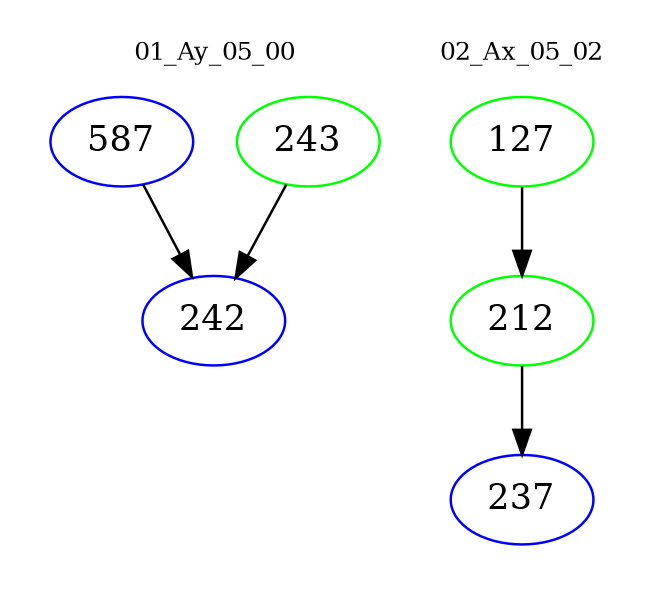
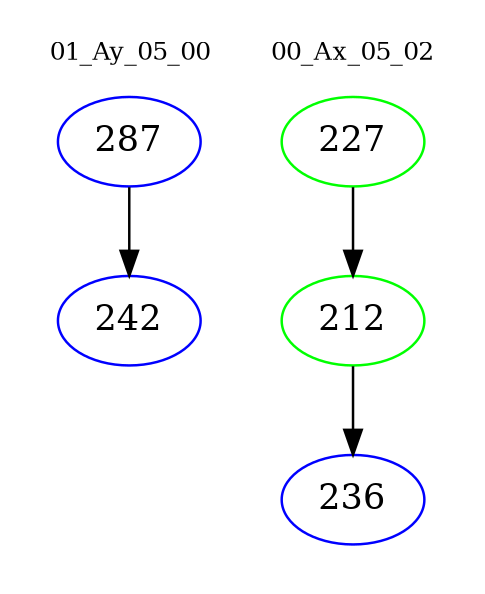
(522, 53) -> (353, 53)
(122, 142) -> (129, 142)
(308, 142) -> none
(522, 142) -> (353, 142)
(522, 500) -> (353, 500)
